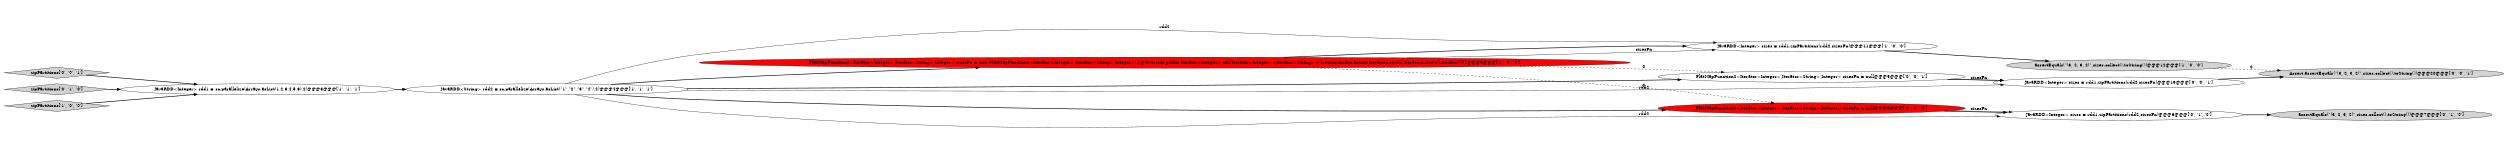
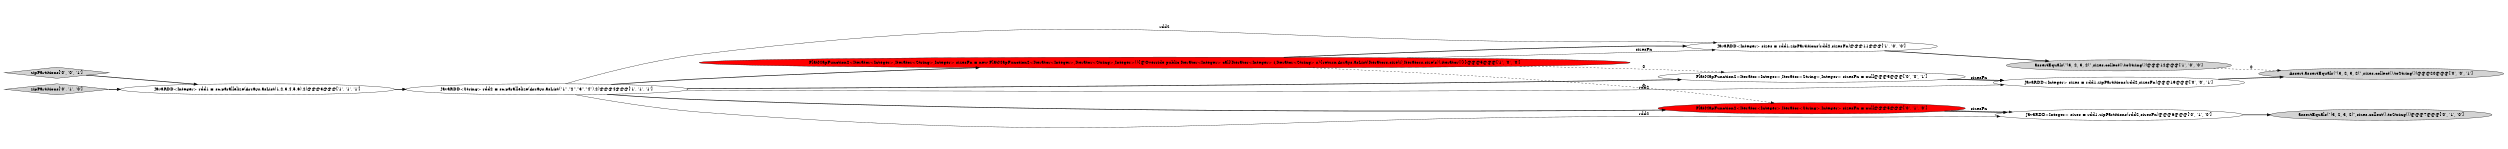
(57, 106) -> none
